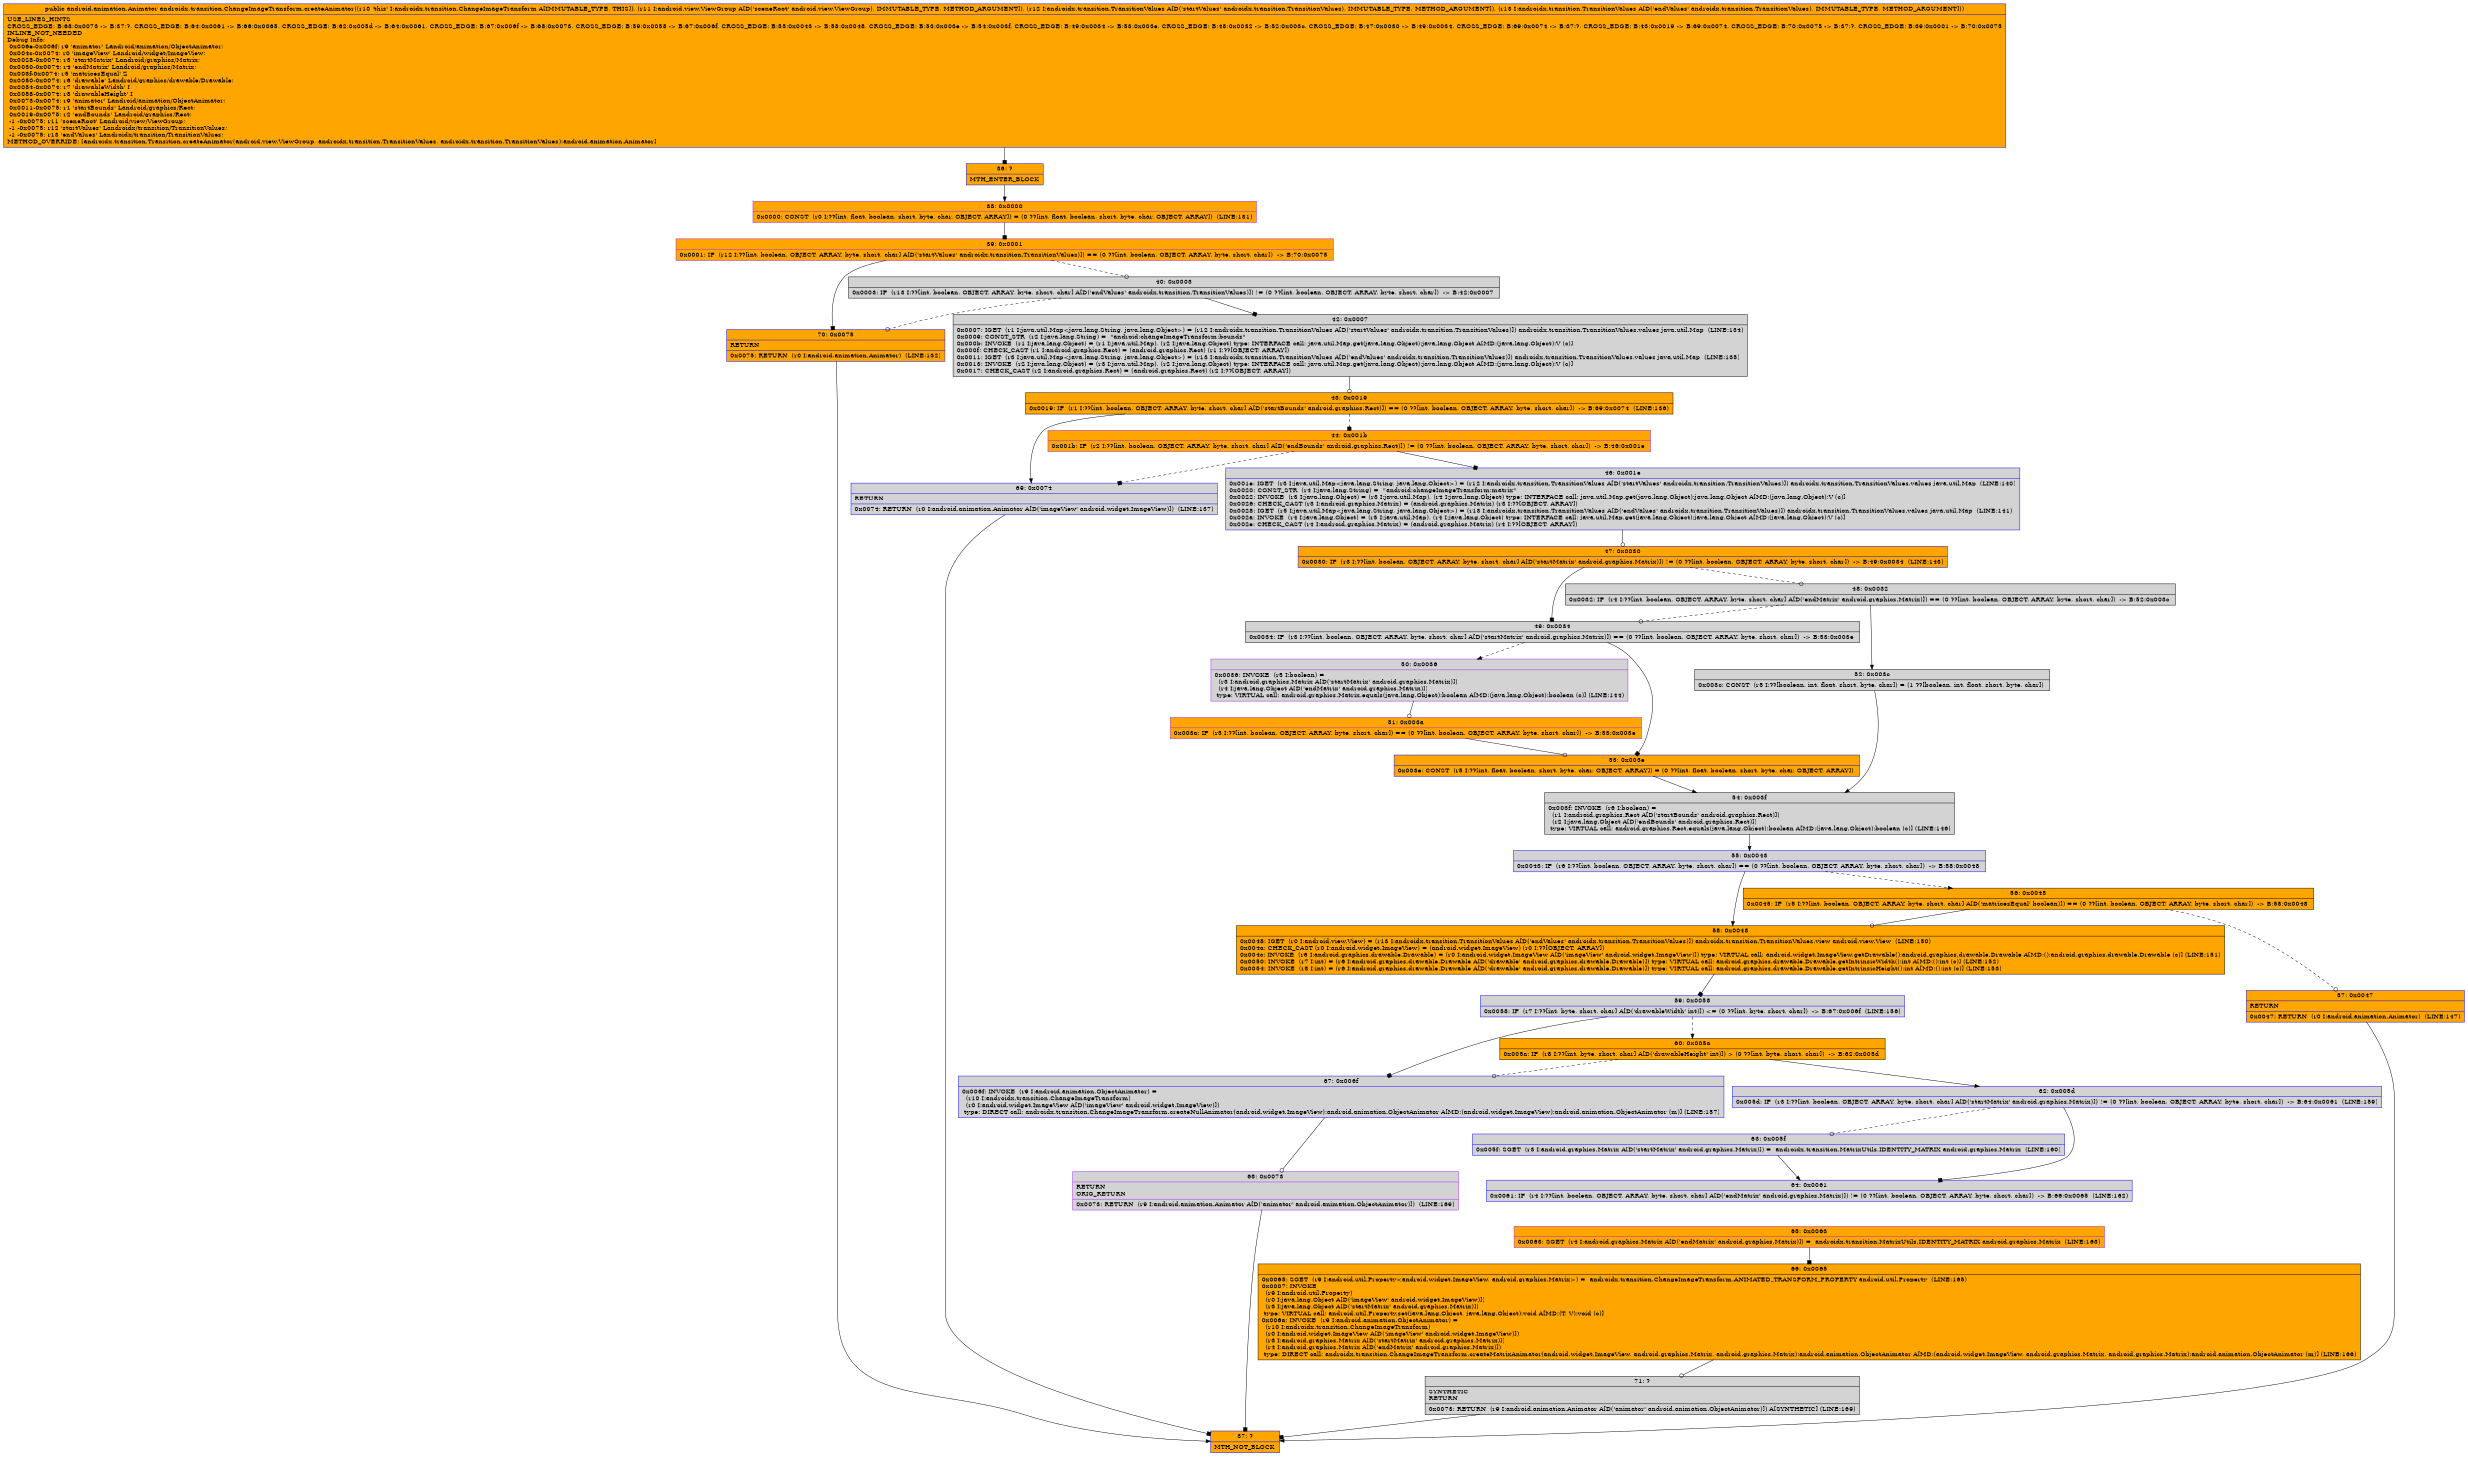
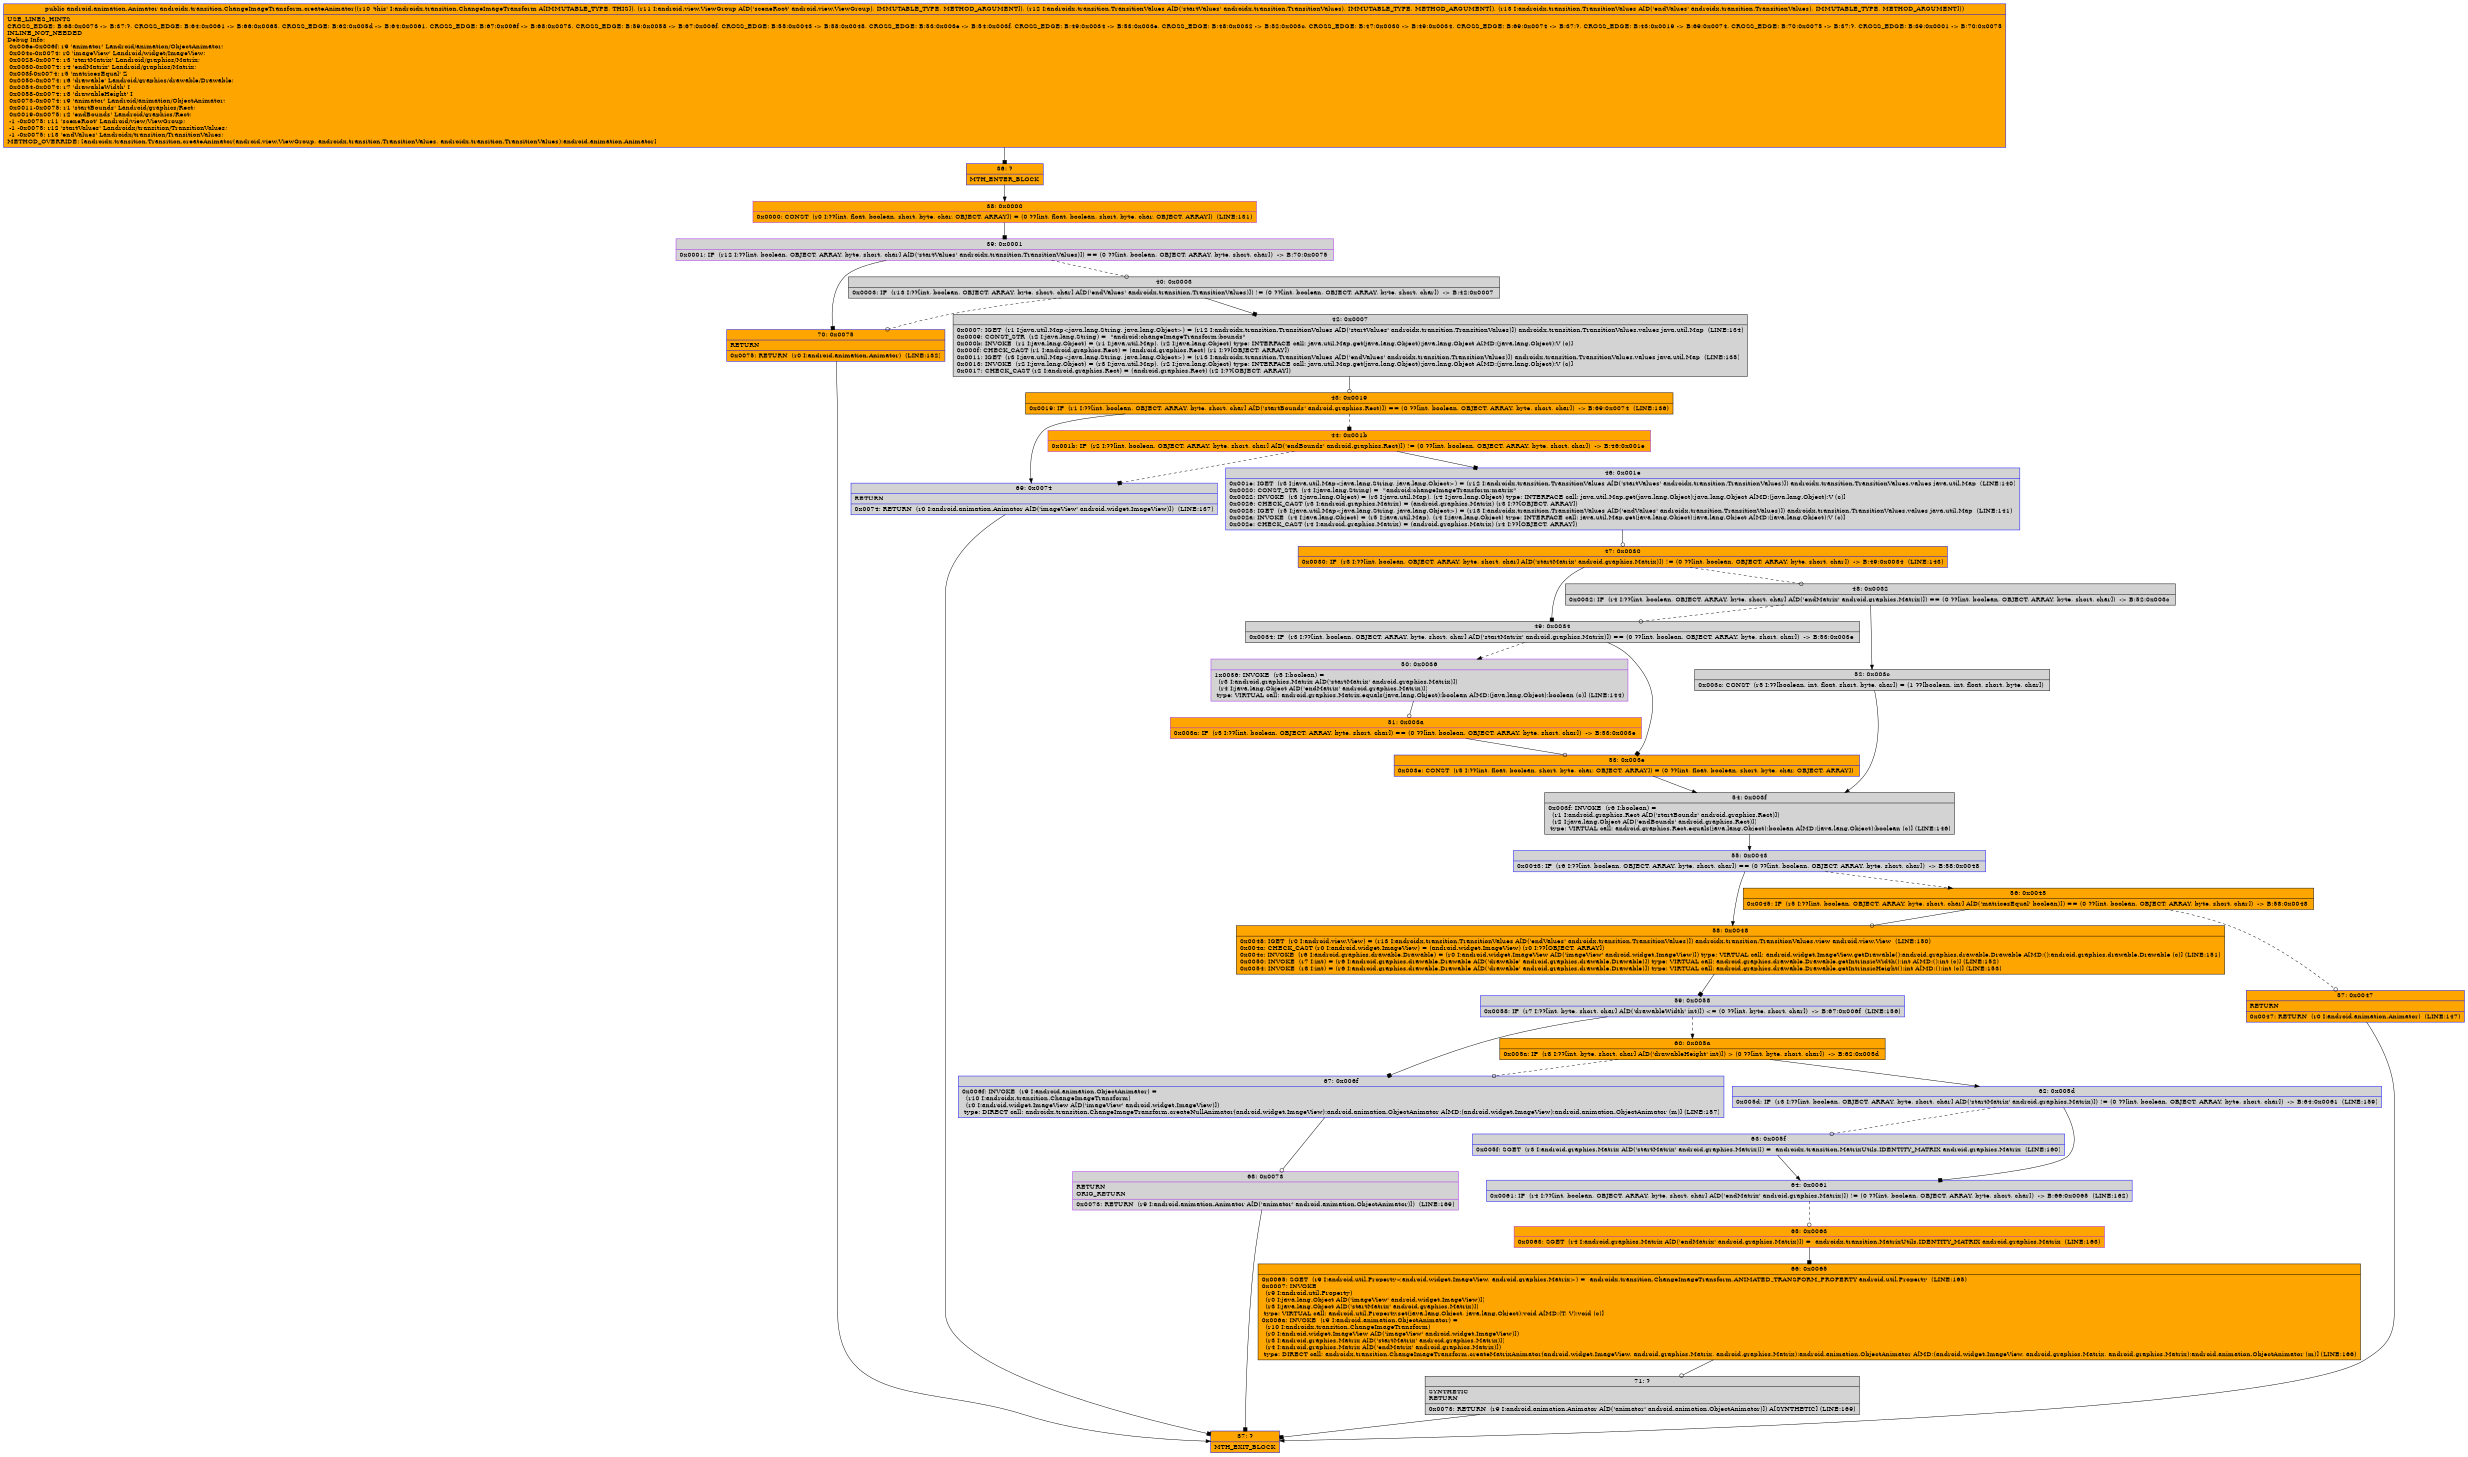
(1005, 250) -> (1005, 250)
(1271, 675) -> (1271, 675)
none -> (1809, 1212)
(1244, 1447) -> (1245, 1447)
